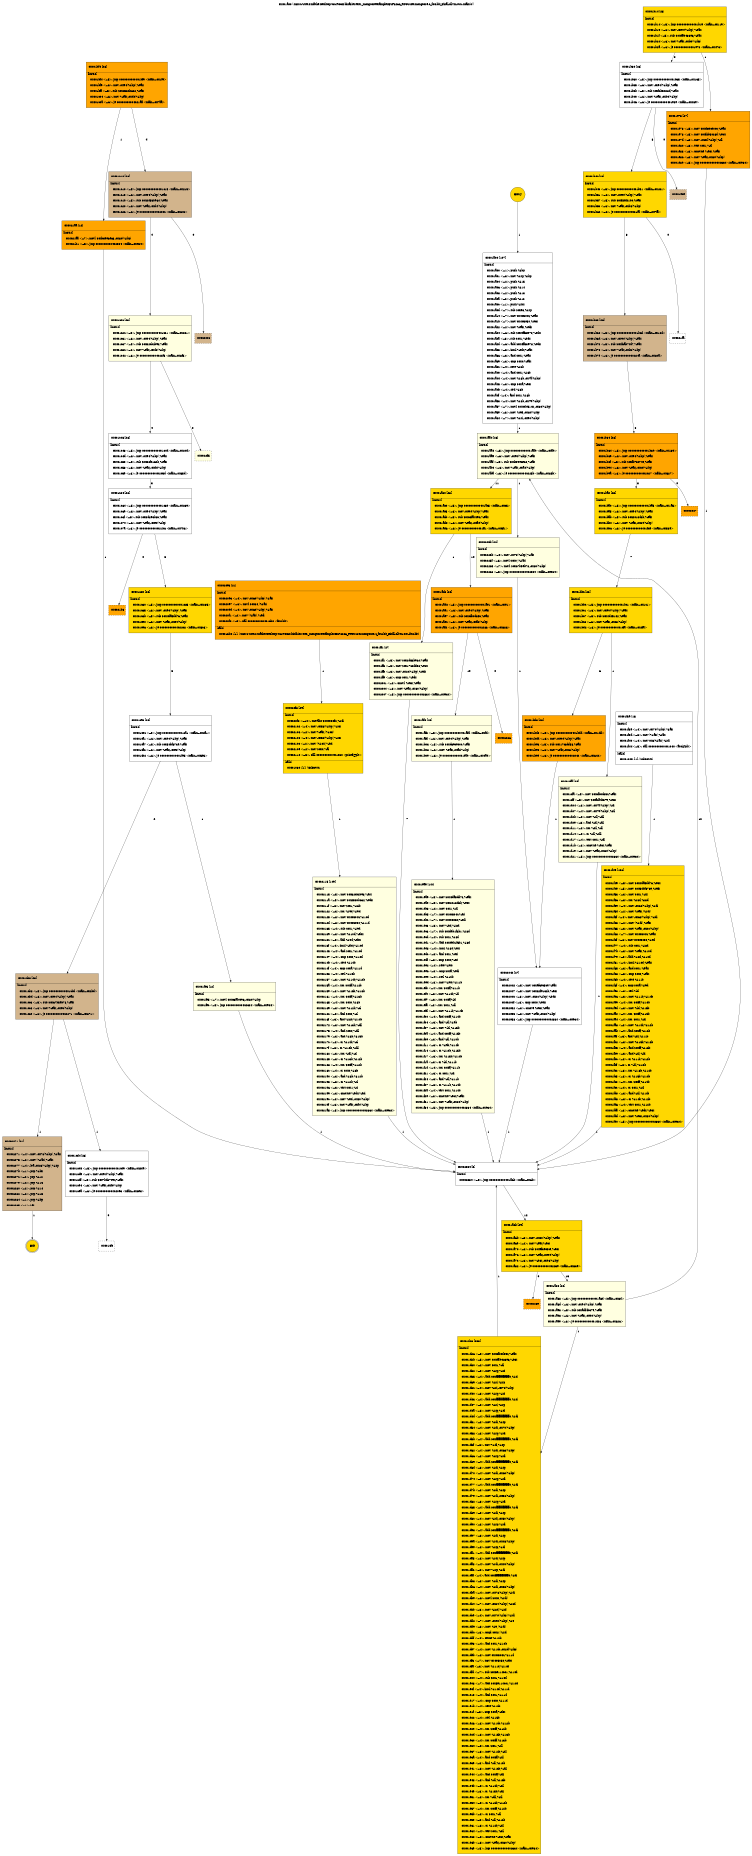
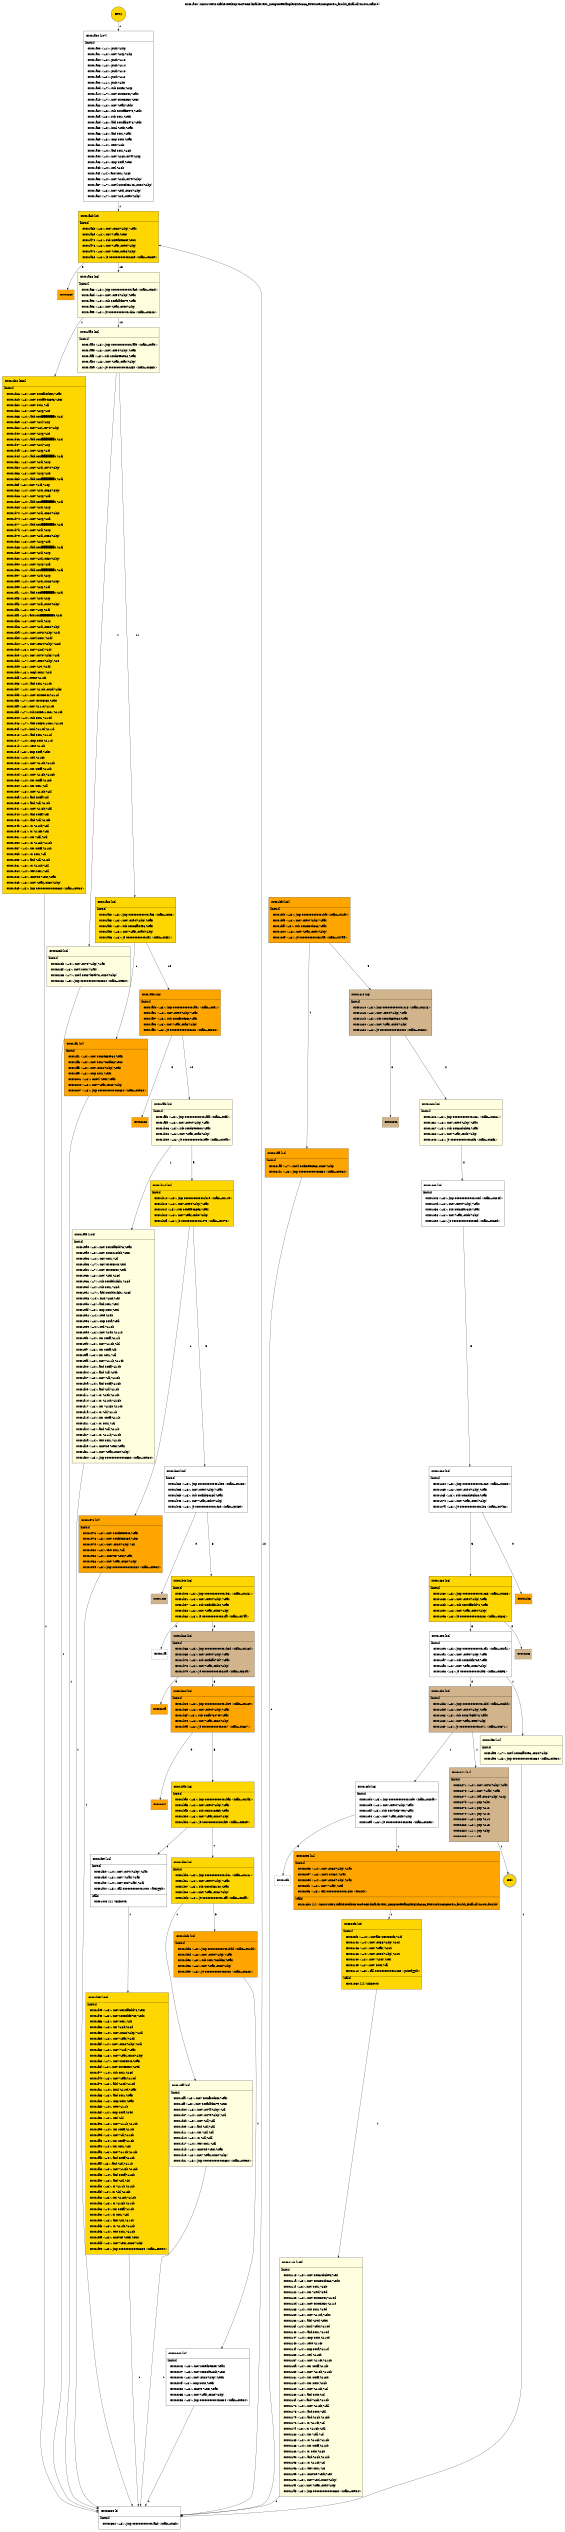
(518, 427) -> (118, 206)
(203, 456) -> none
(411, 671) -> (106, 1068)
(520, 772) -> (62, 1759)
(407, 819) -> (71, 1682)
none -> (192, 1162)
none -> (523, 1654)
none -> (159, 1709)
none -> (397, 1839)
none -> (173, 1840)
